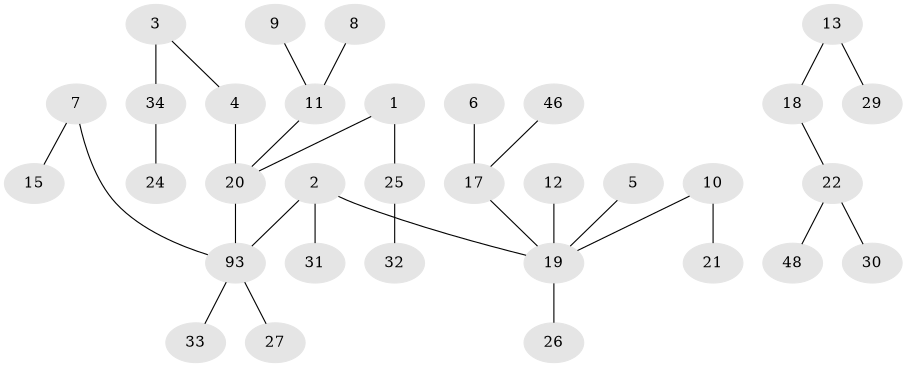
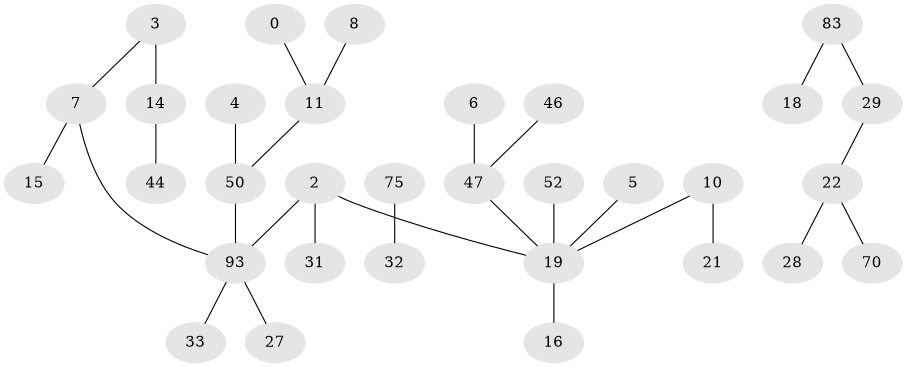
(275, 24) -> (275, 24)
(832, 24) -> (832, 24)
(196, 64) -> (116, 64)
(156, 104) -> (156, 104)
(395, 104) -> none
(813, 144) -> (852, 144)
(156, 184) -> (156, 184)
(235, 184) -> (235, 184)
(395, 184) -> (395, 184)
(474, 184) -> (474, 184)
(554, 184) -> (554, 184)
(793, 263) -> (793, 263)
(872, 263) -> (872, 263)
(554, 343) -> (554, 343)
